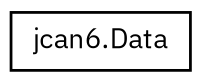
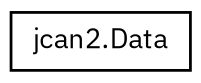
(101, 41) -> (101, 41)
